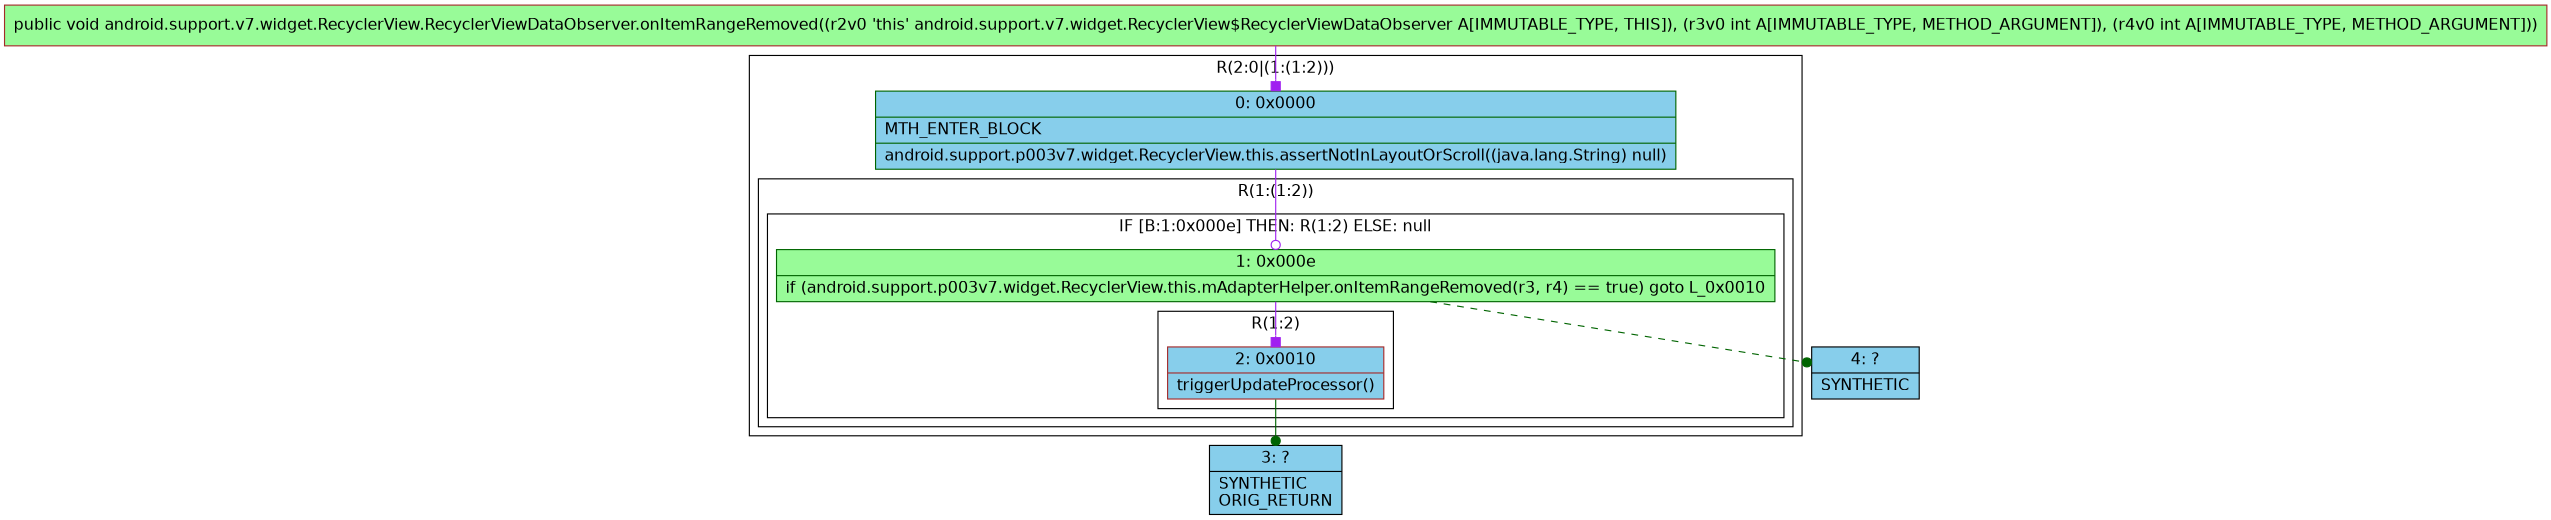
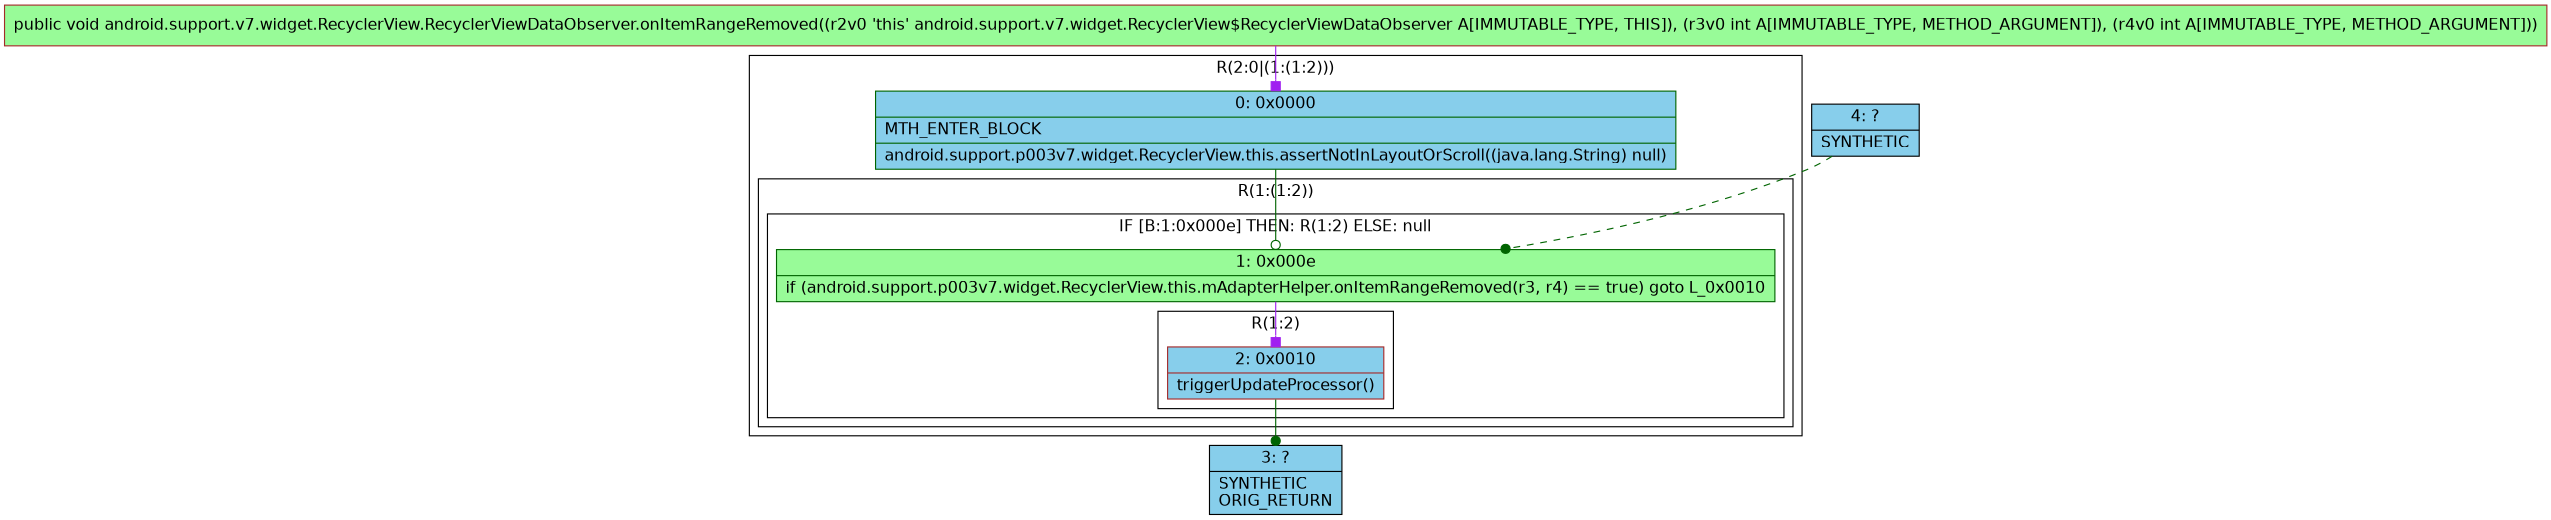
(1276, 205) -> (1276, 205)
(1616, 332) -> (1699, 206)
